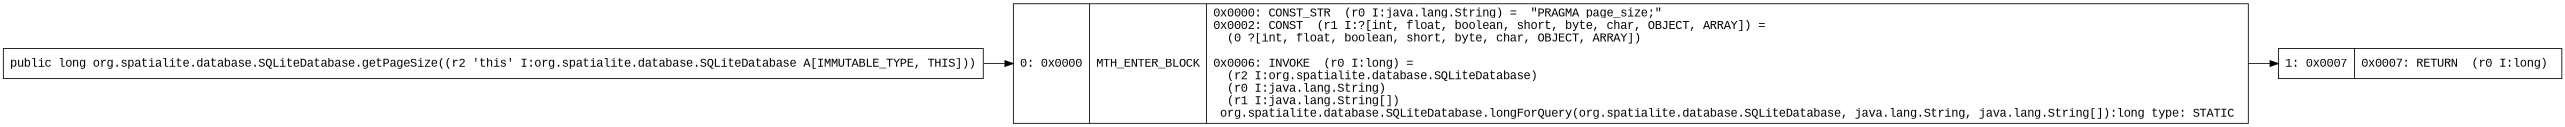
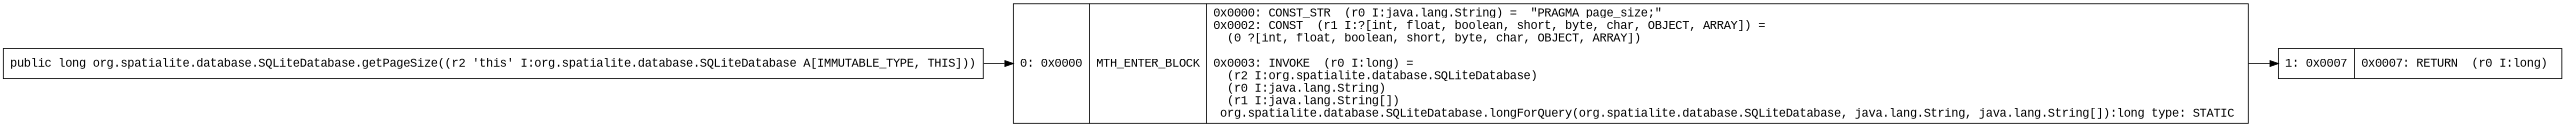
(1317, 63) -> (1317, 63)
